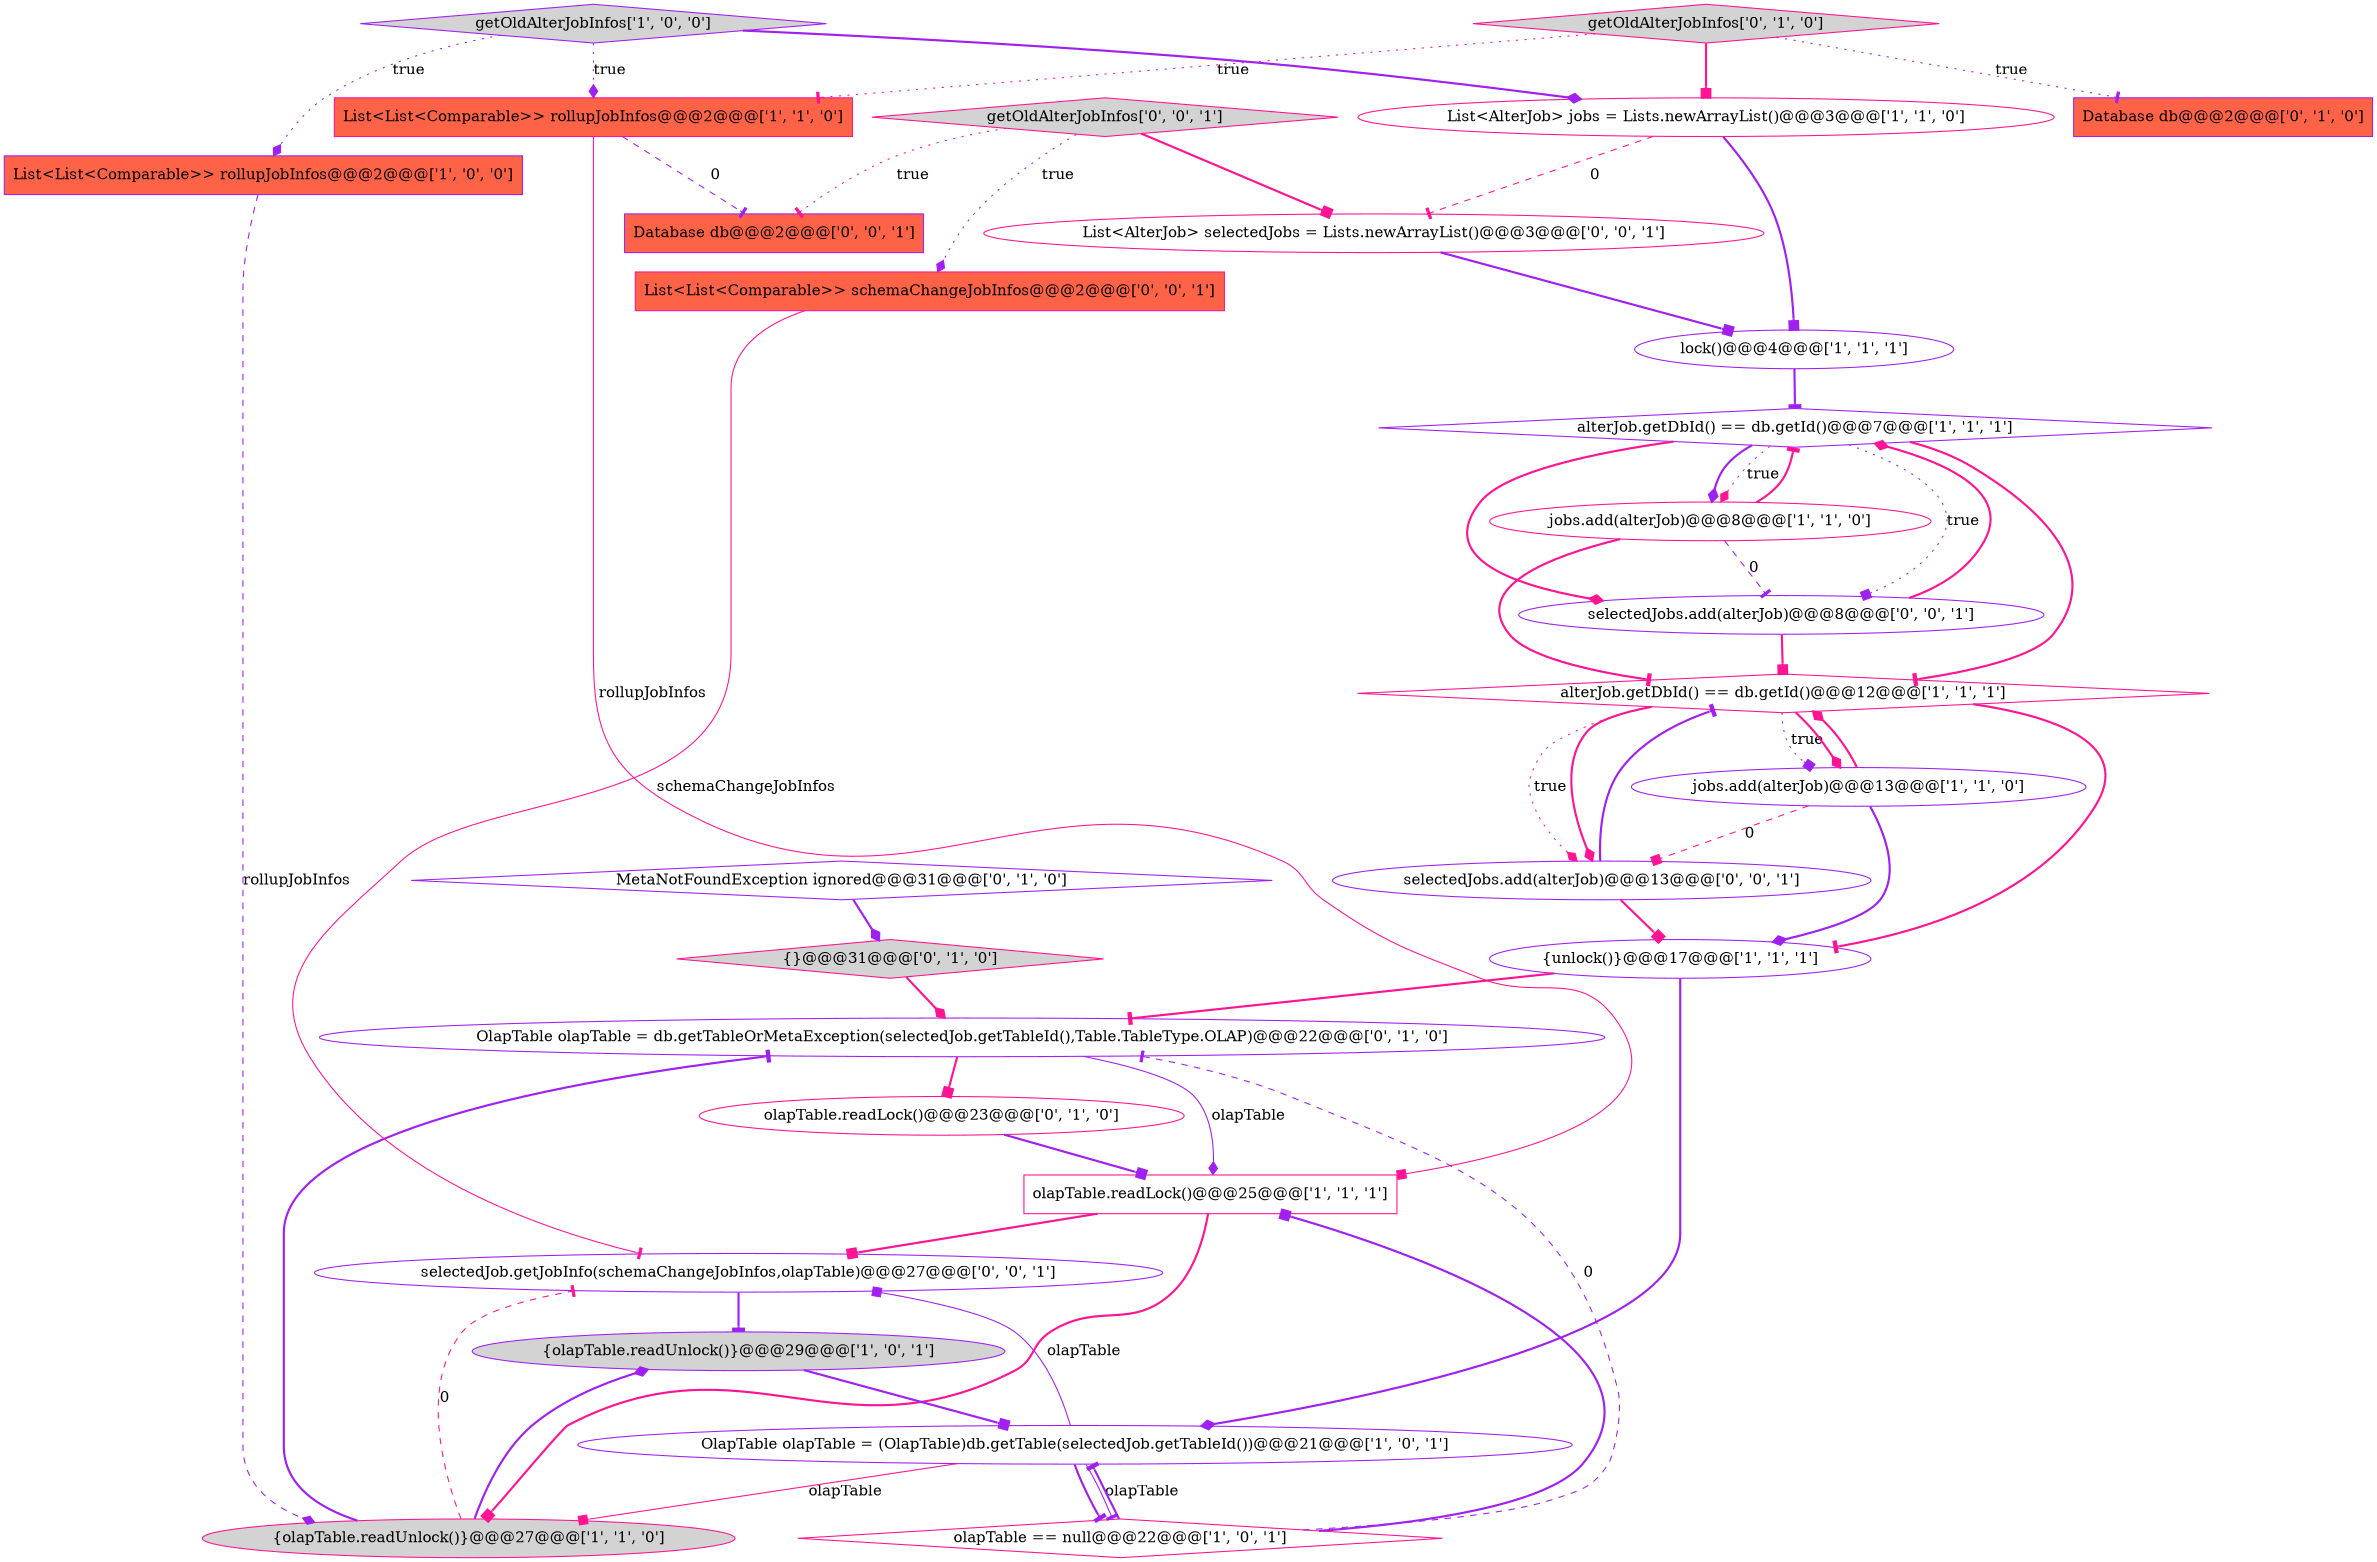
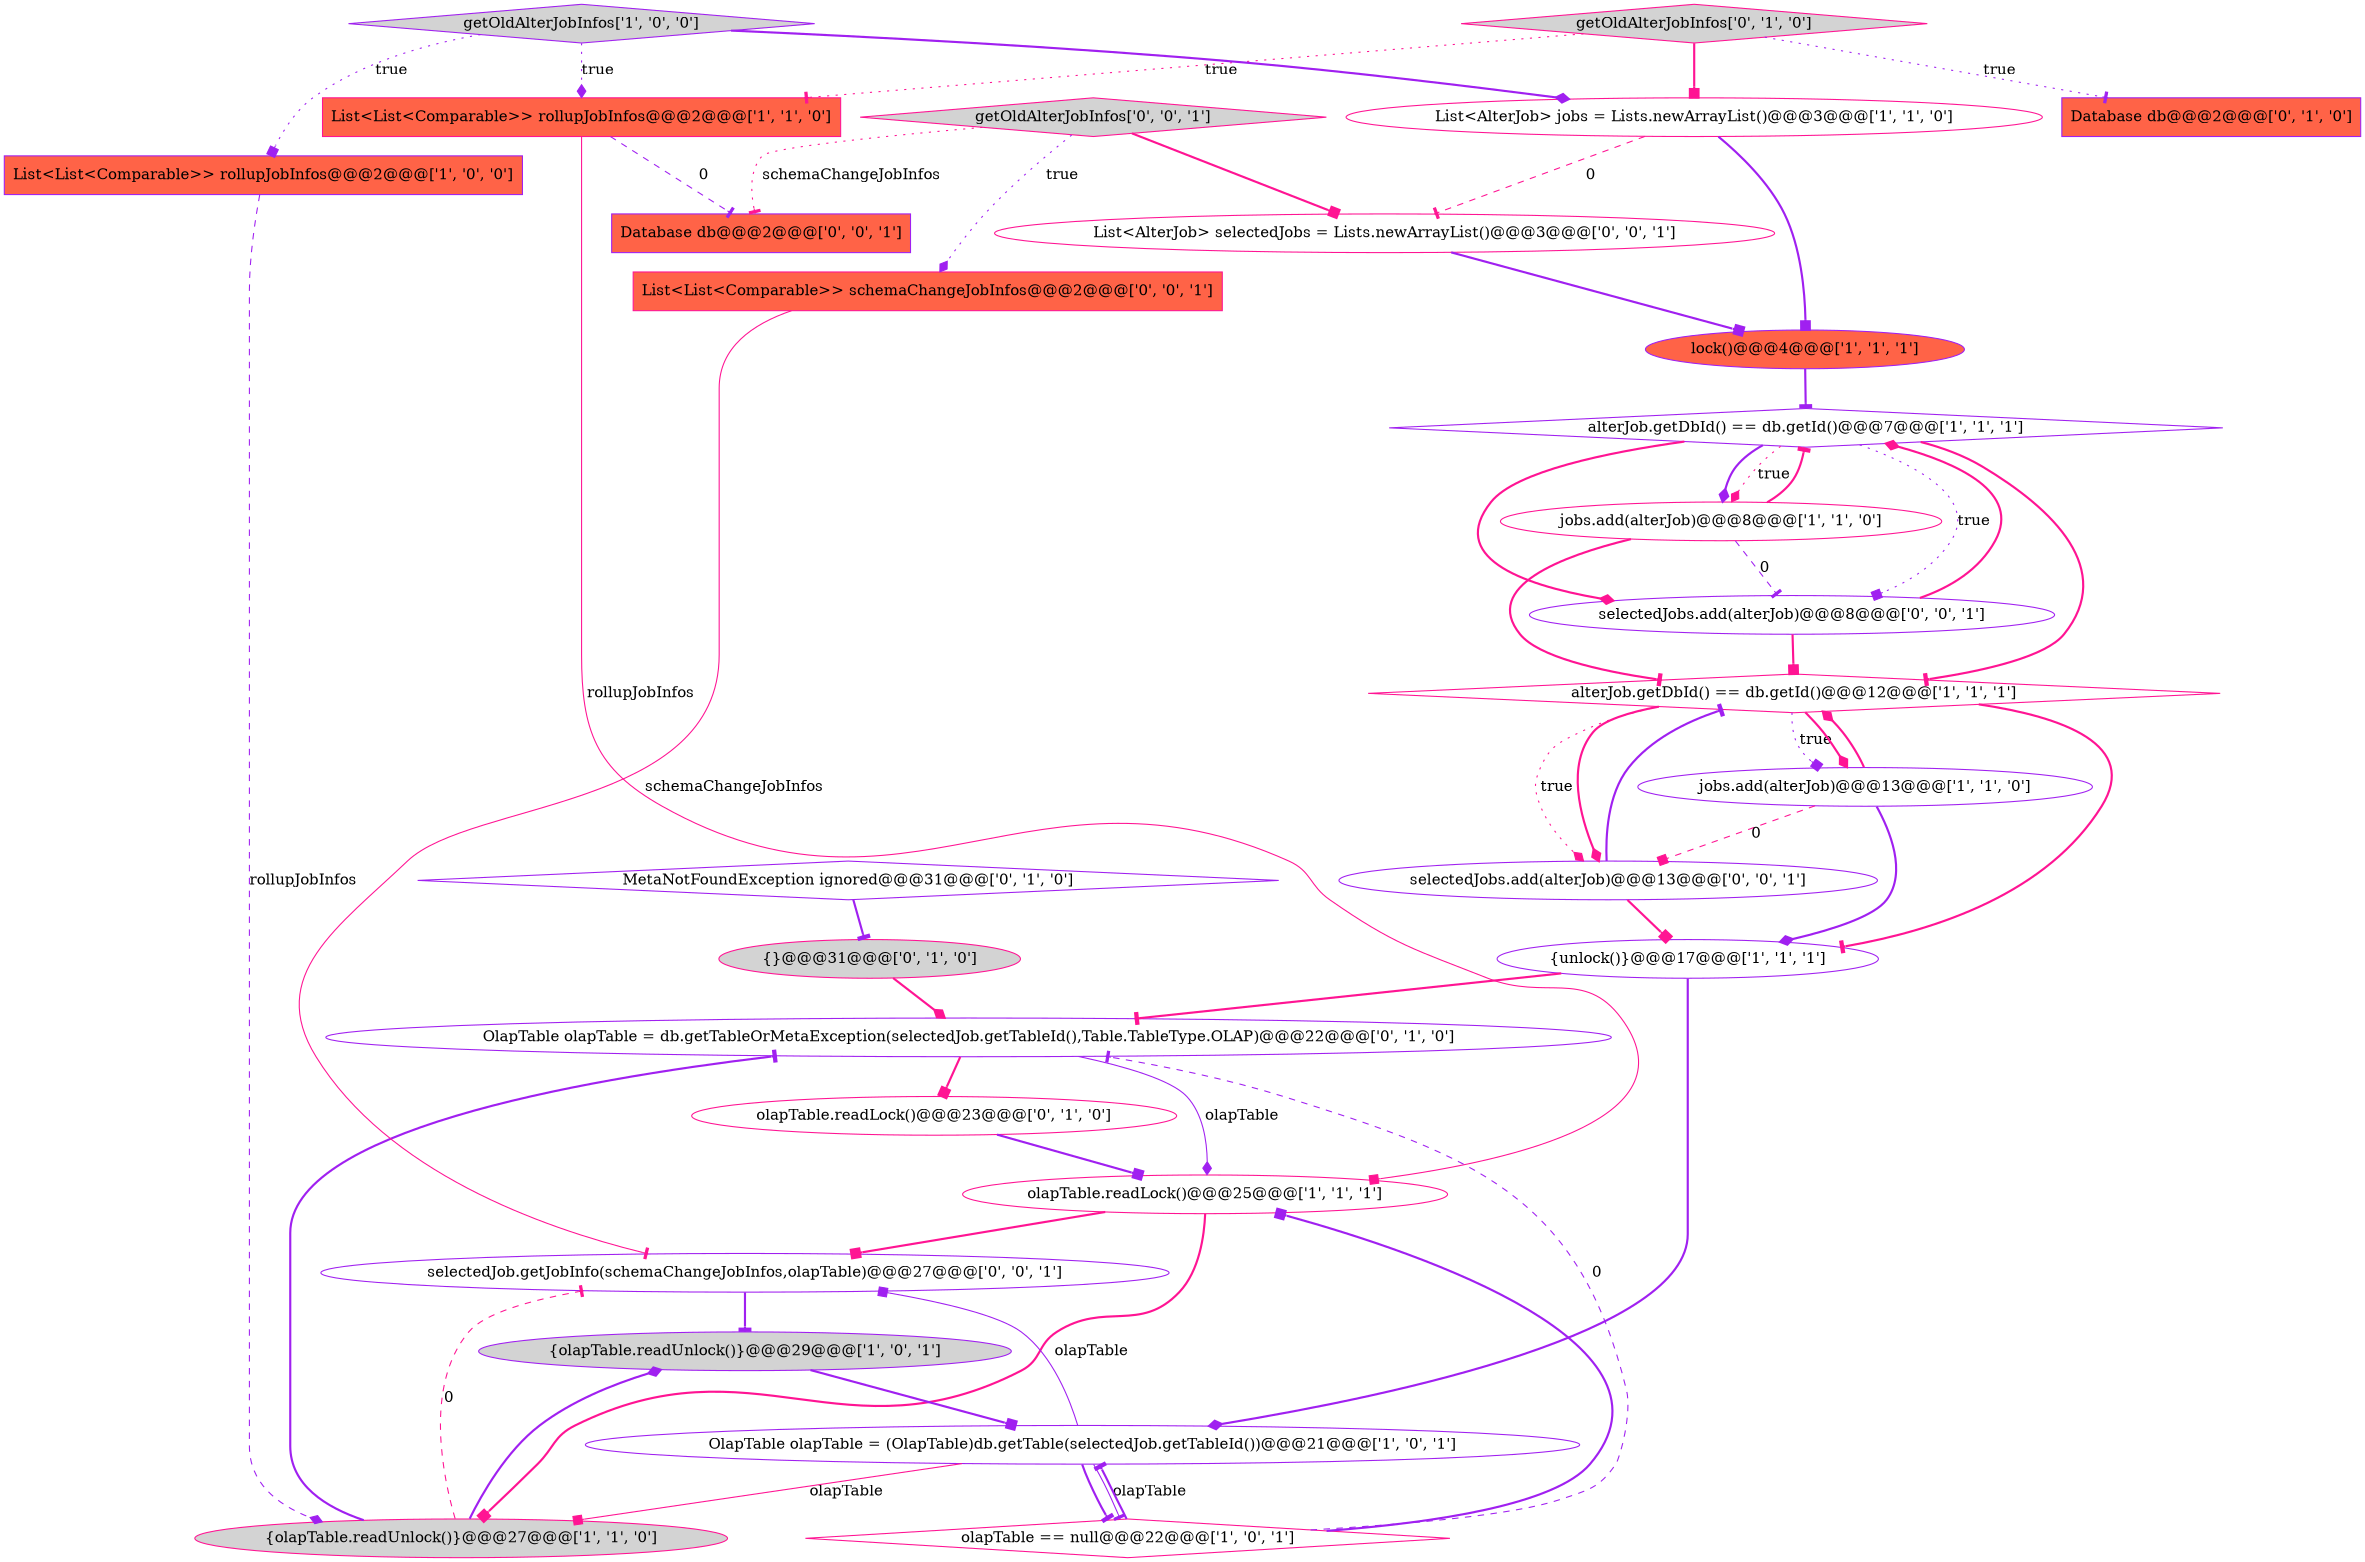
(379, 70) -> (365, 68)
(913, 175) -> (851, 175)
(1794, 349) -> (1805, 349)
(863, 914) -> (858, 917)
(890, 959) -> (870, 959)
(1210, 1194) -> (1205, 1194)
